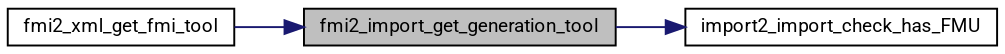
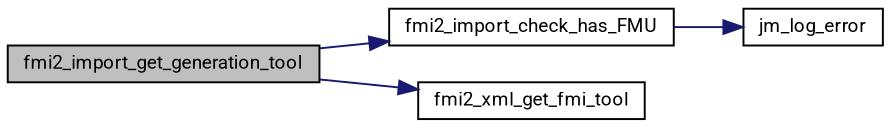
(259, 27) -> (359, 83)
none -> (813, 27)
(841, 27) -> (531, 27)
